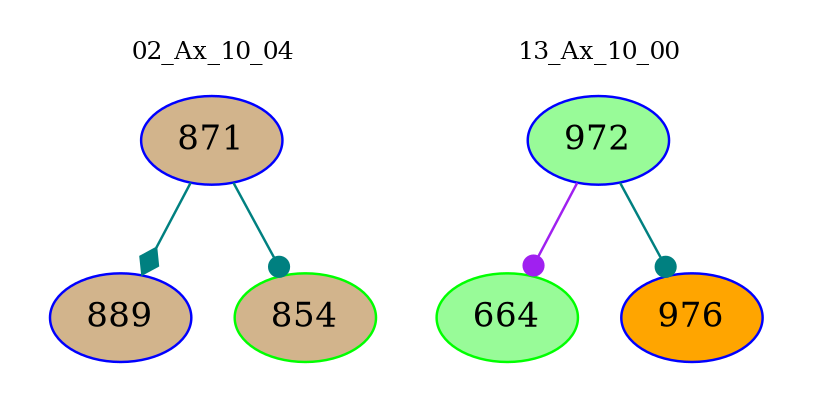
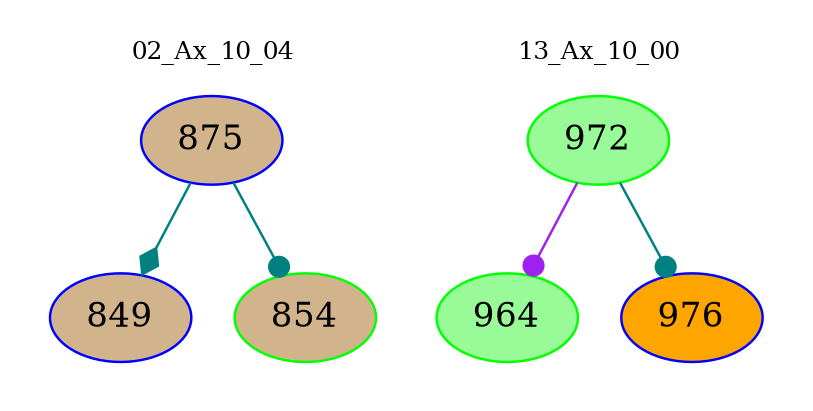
(212, 140) -> (212, 140)
(598, 140) -> (598, 140)
(121, 318) -> (121, 318)
(507, 318) -> (507, 318)
